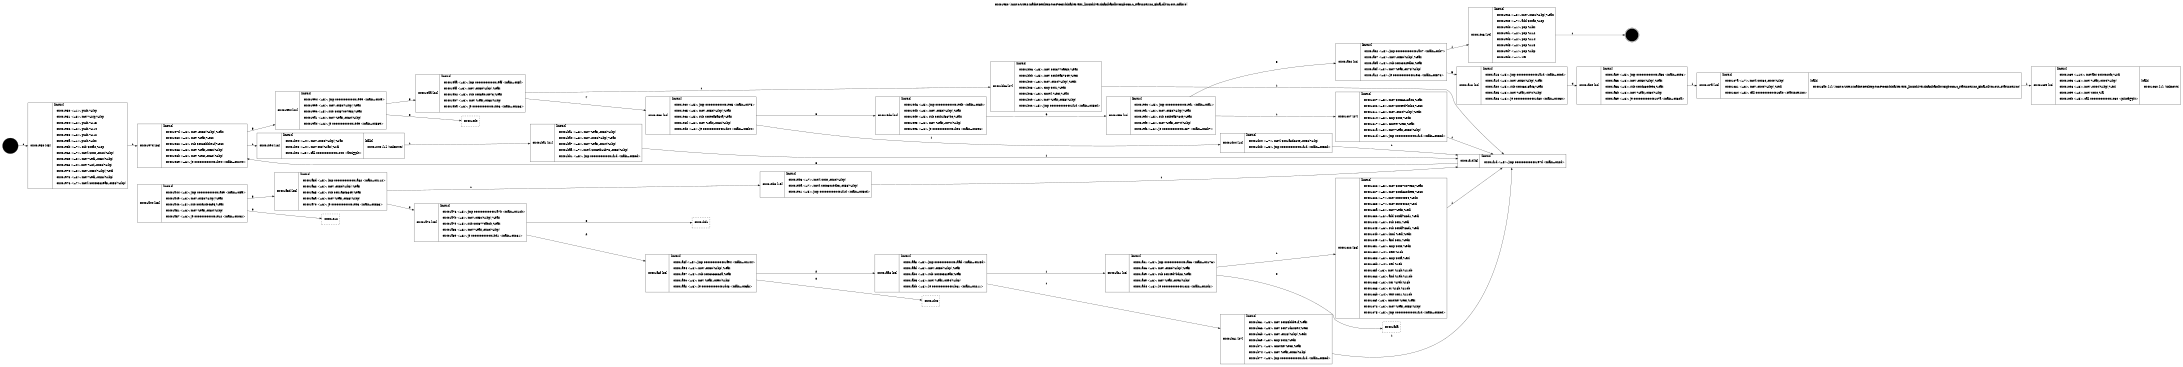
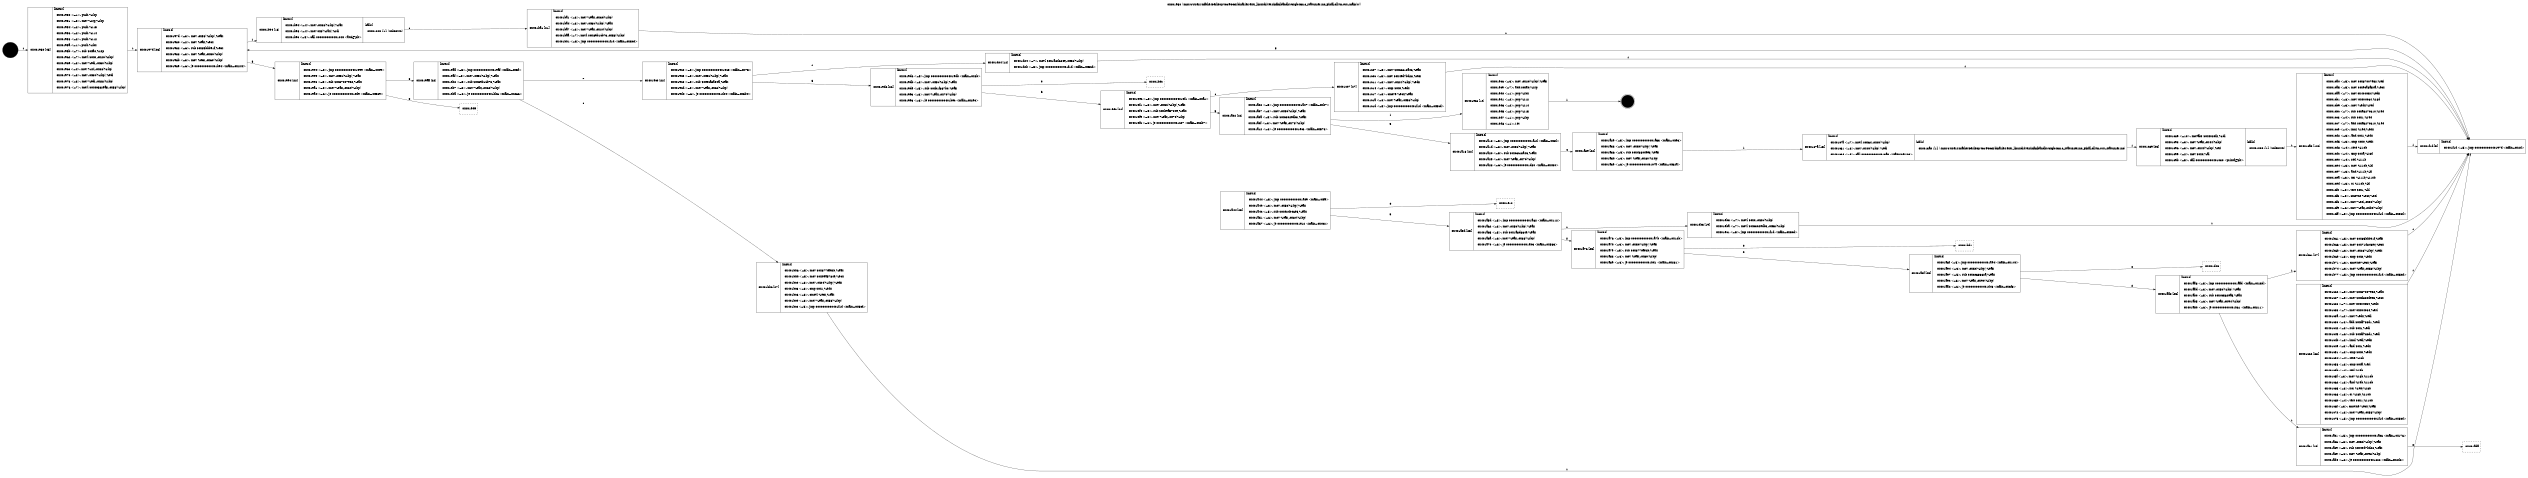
none -> (1155, 82)
none -> (2352, 147)
(1275, 261) -> none
